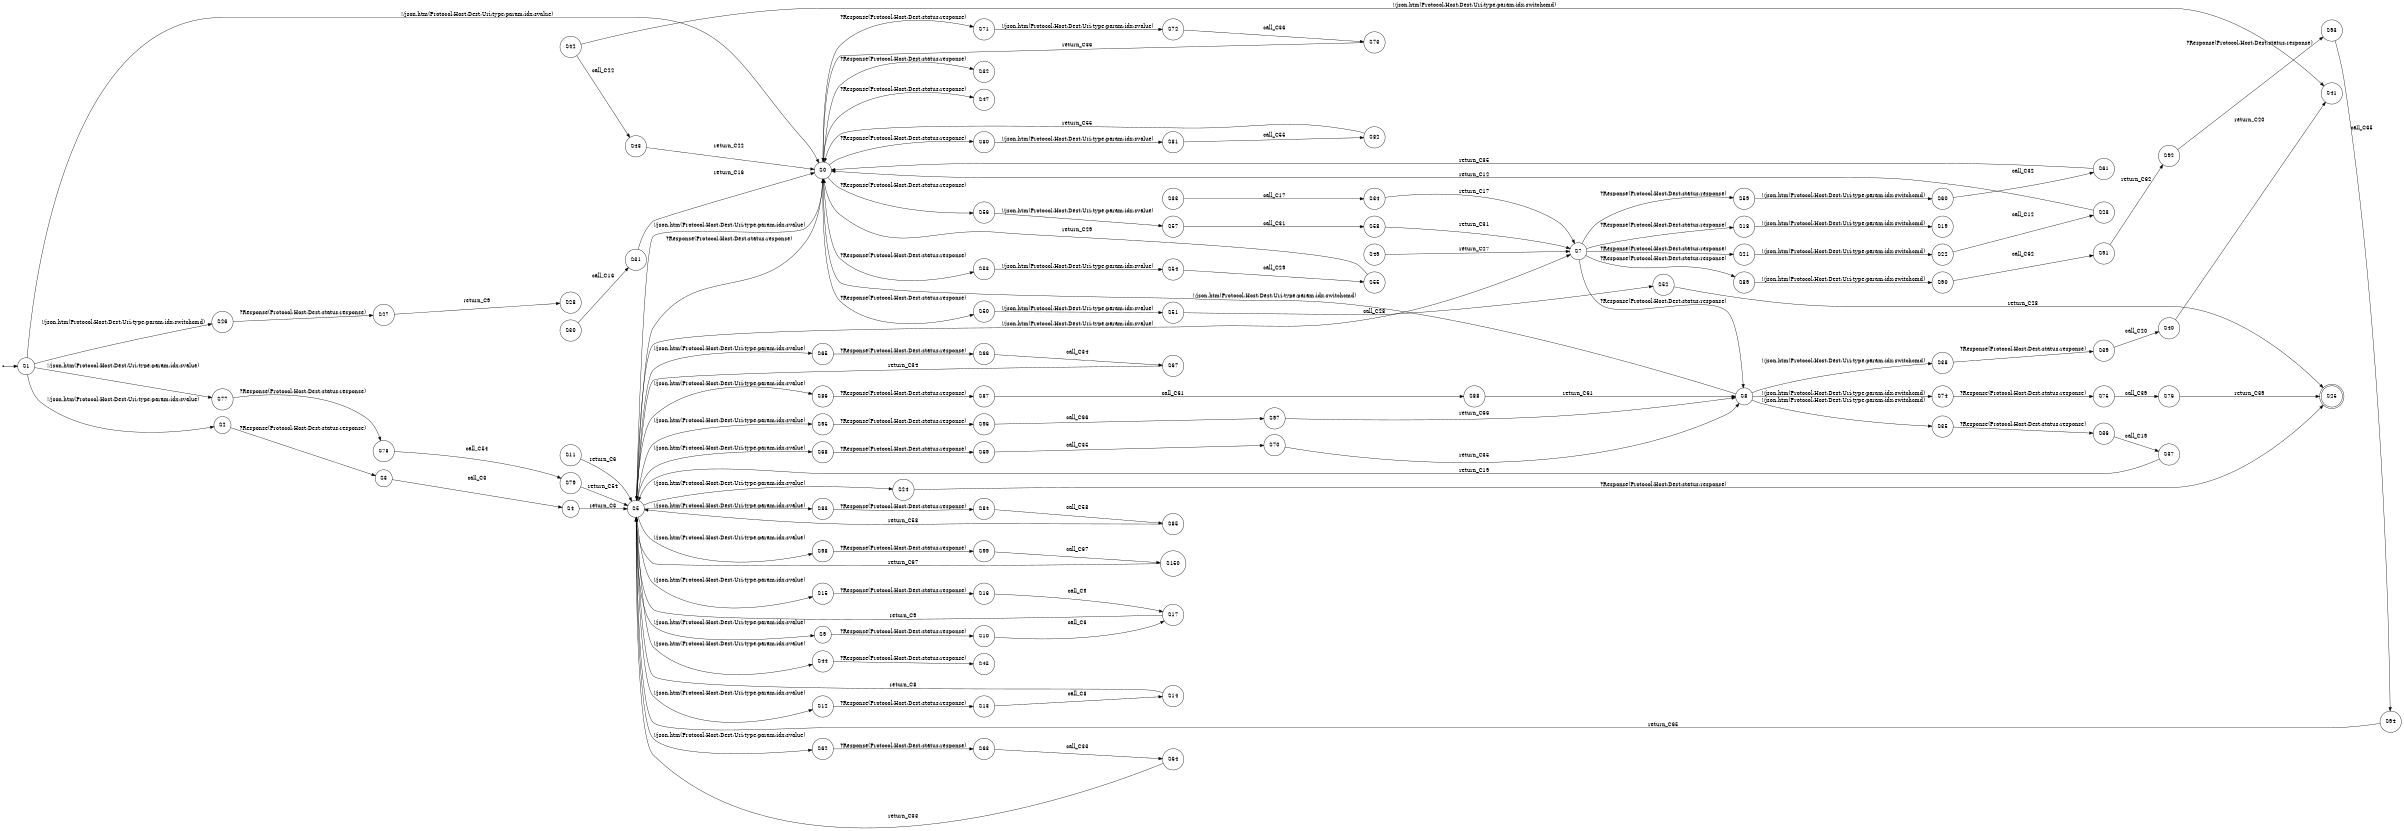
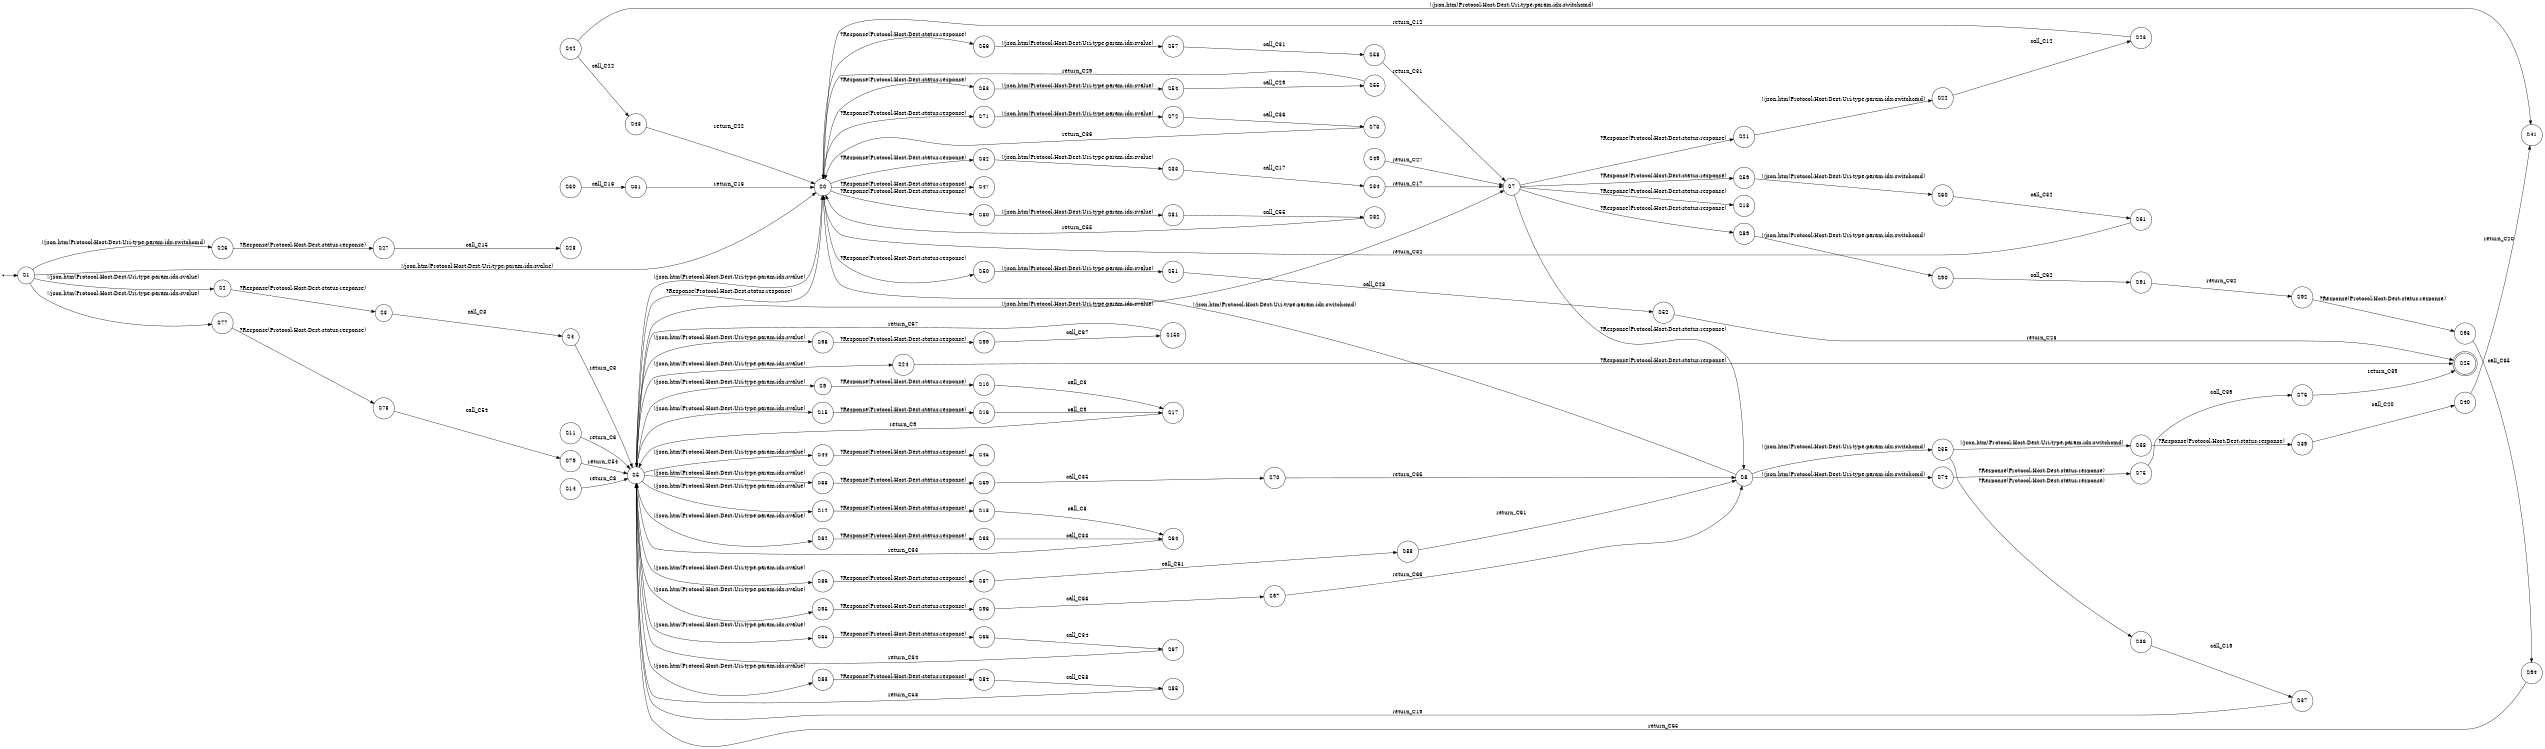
(1474, 161) -> (1408, 252)
none -> (1077, 164)
(1943, 227) -> none
(477, 301) -> (477, 245)
(1839, 374) -> (2040, 448)
(1077, 701) -> (1078, 519)
